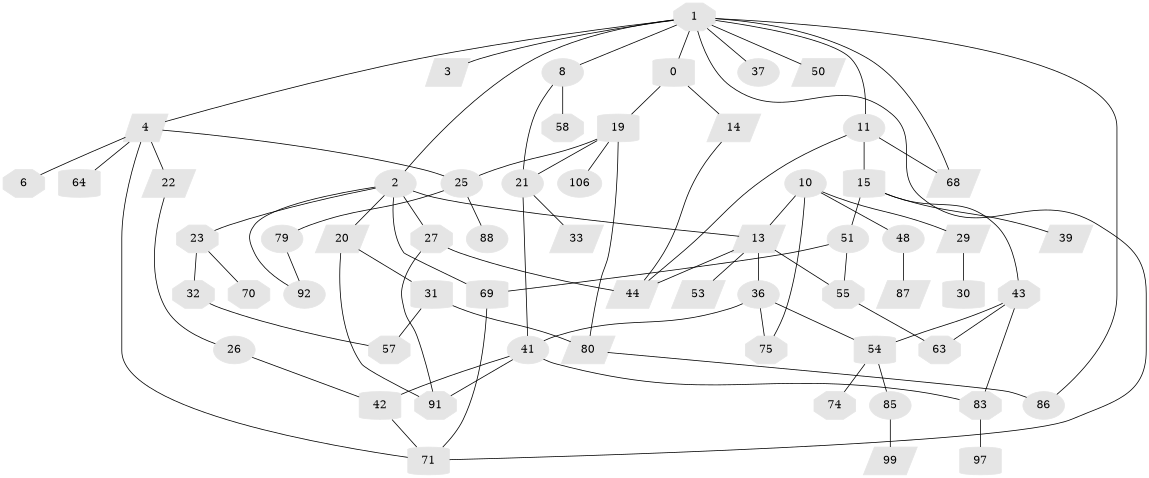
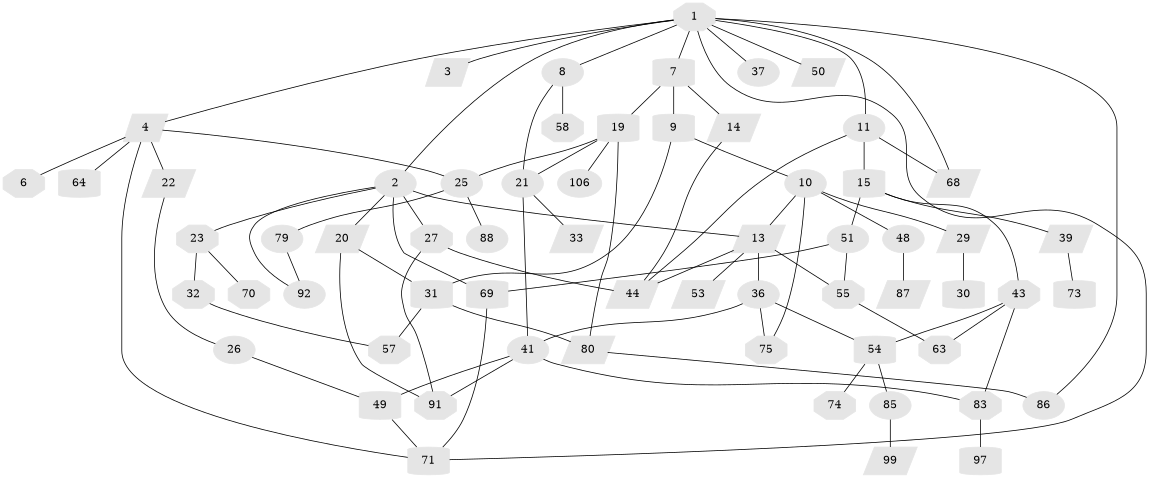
(674, 72) -> (674, 72)
none -> (674, 128)
none -> (1075, 294)
(380, 405) -> (380, 405)
